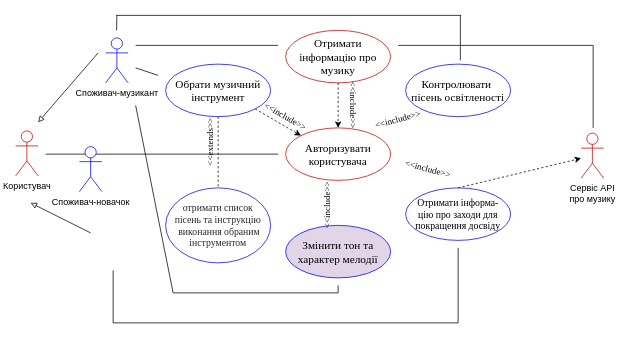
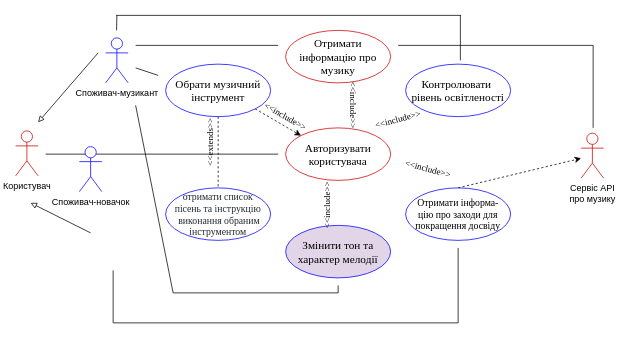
(458, 90) -> (458, 90)
(338, 121) -> none
(218, 225) -> (218, 214)
